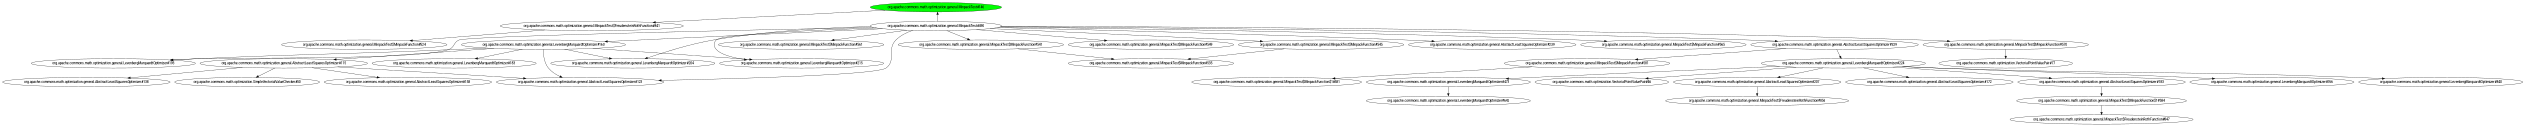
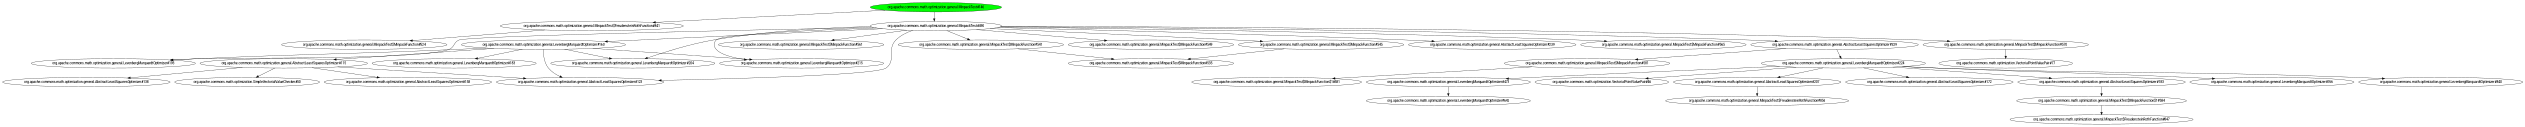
(938, 18) -> (934, 15)
